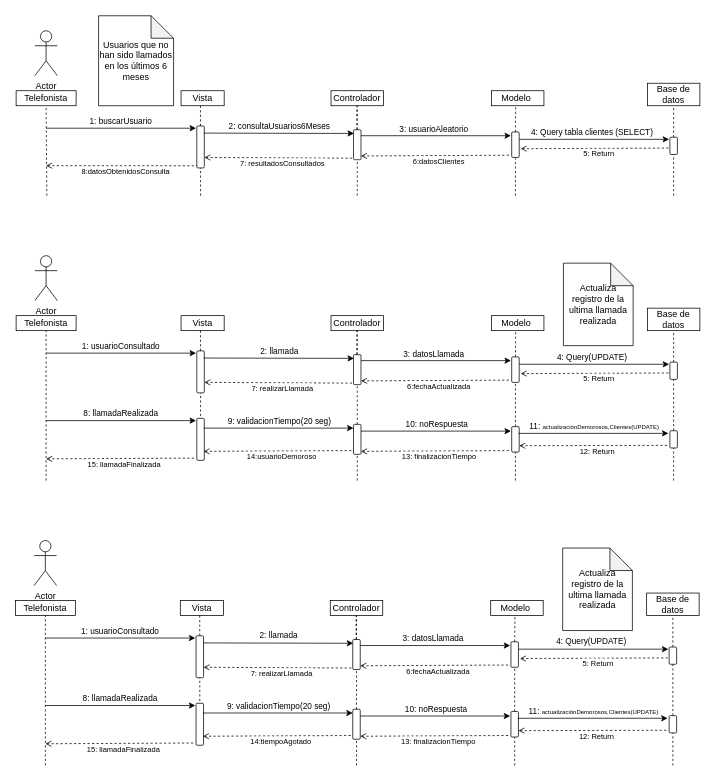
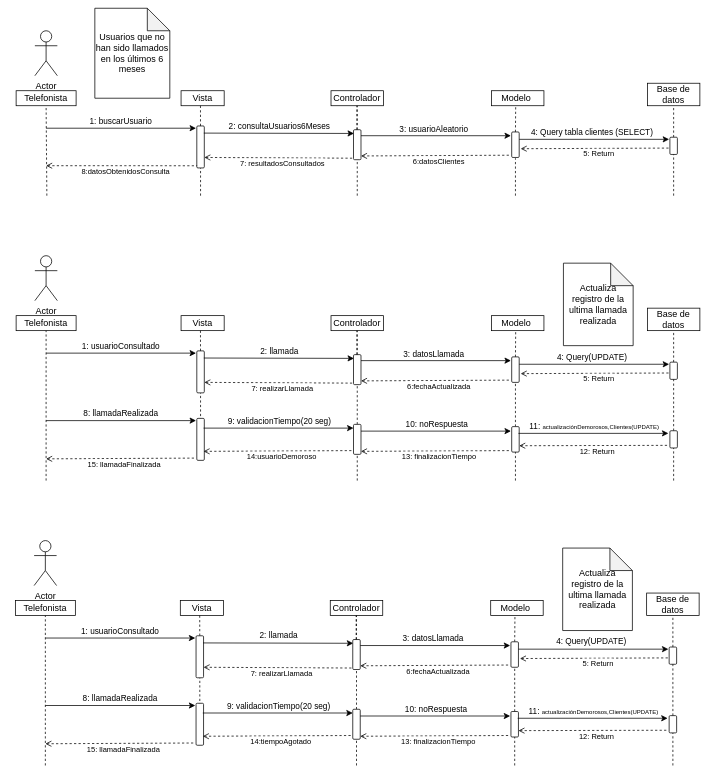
(136, 60) -> (132, 53)
